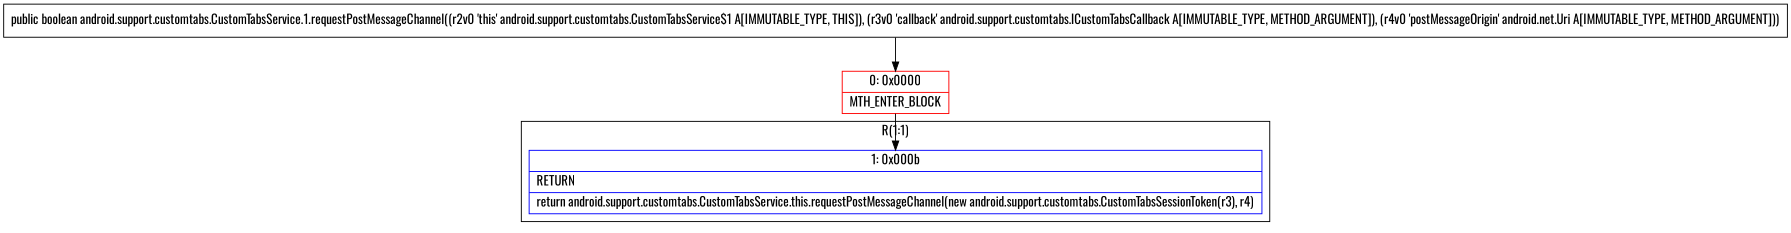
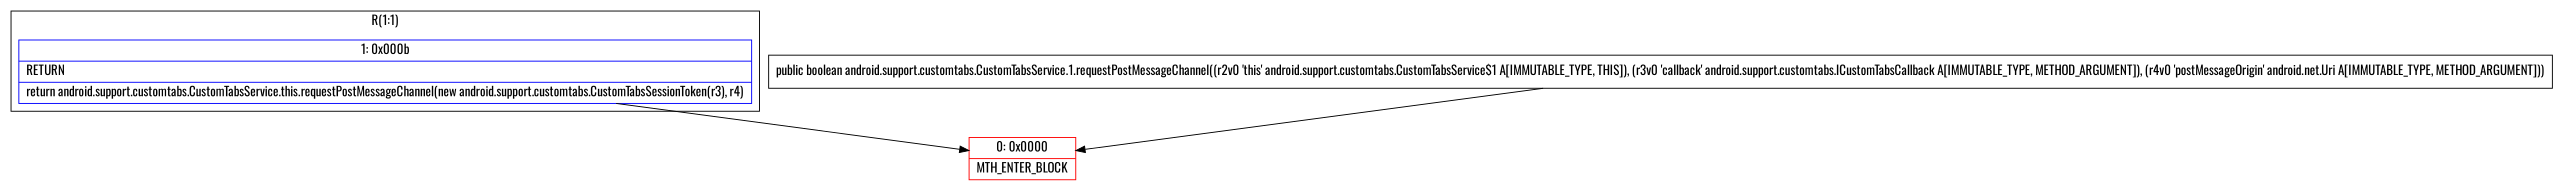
(896, 127) -> (788, 126)
